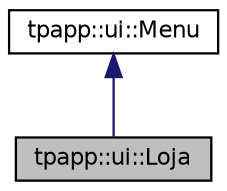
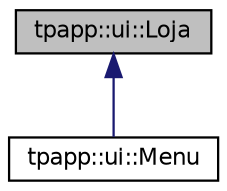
(114, 107) -> (114, 107)
